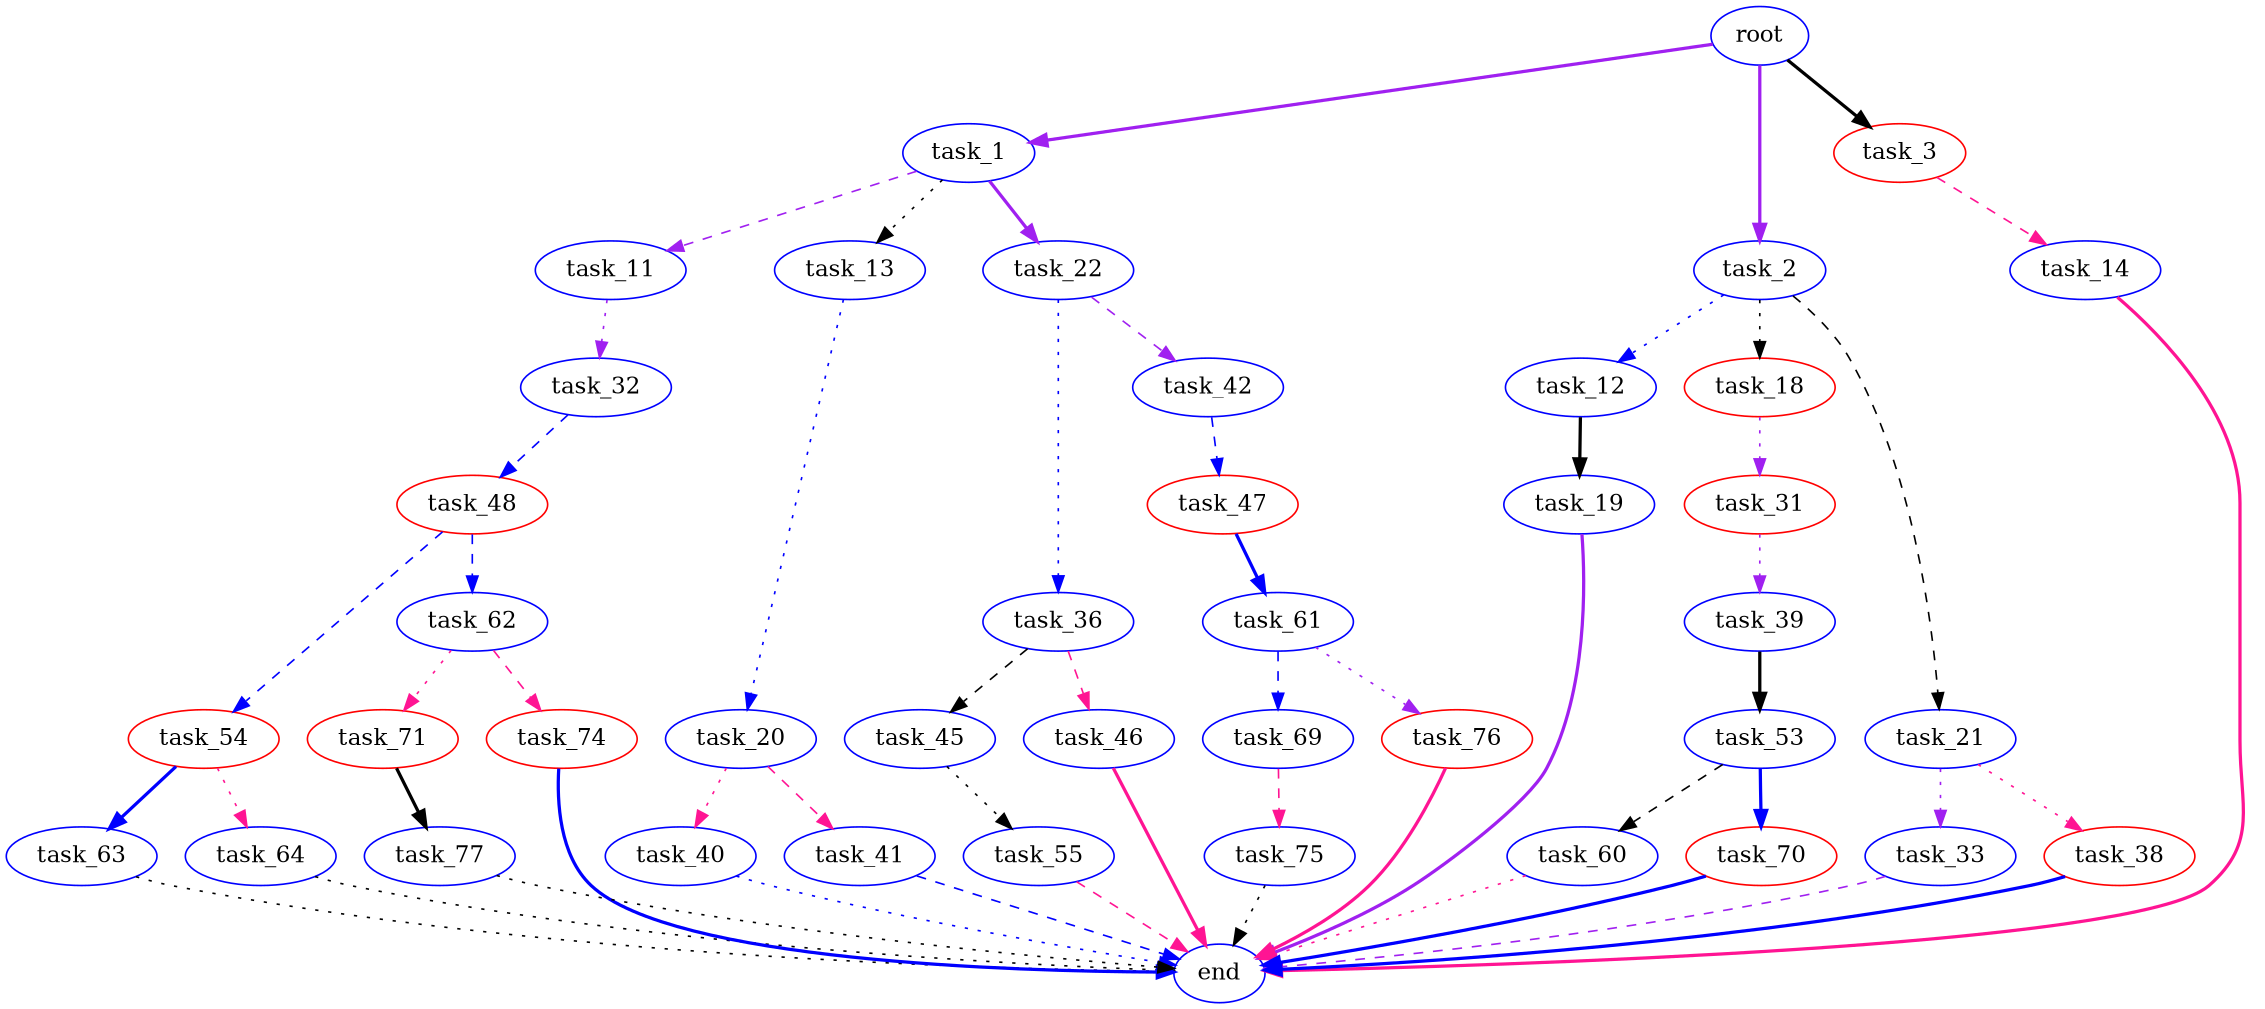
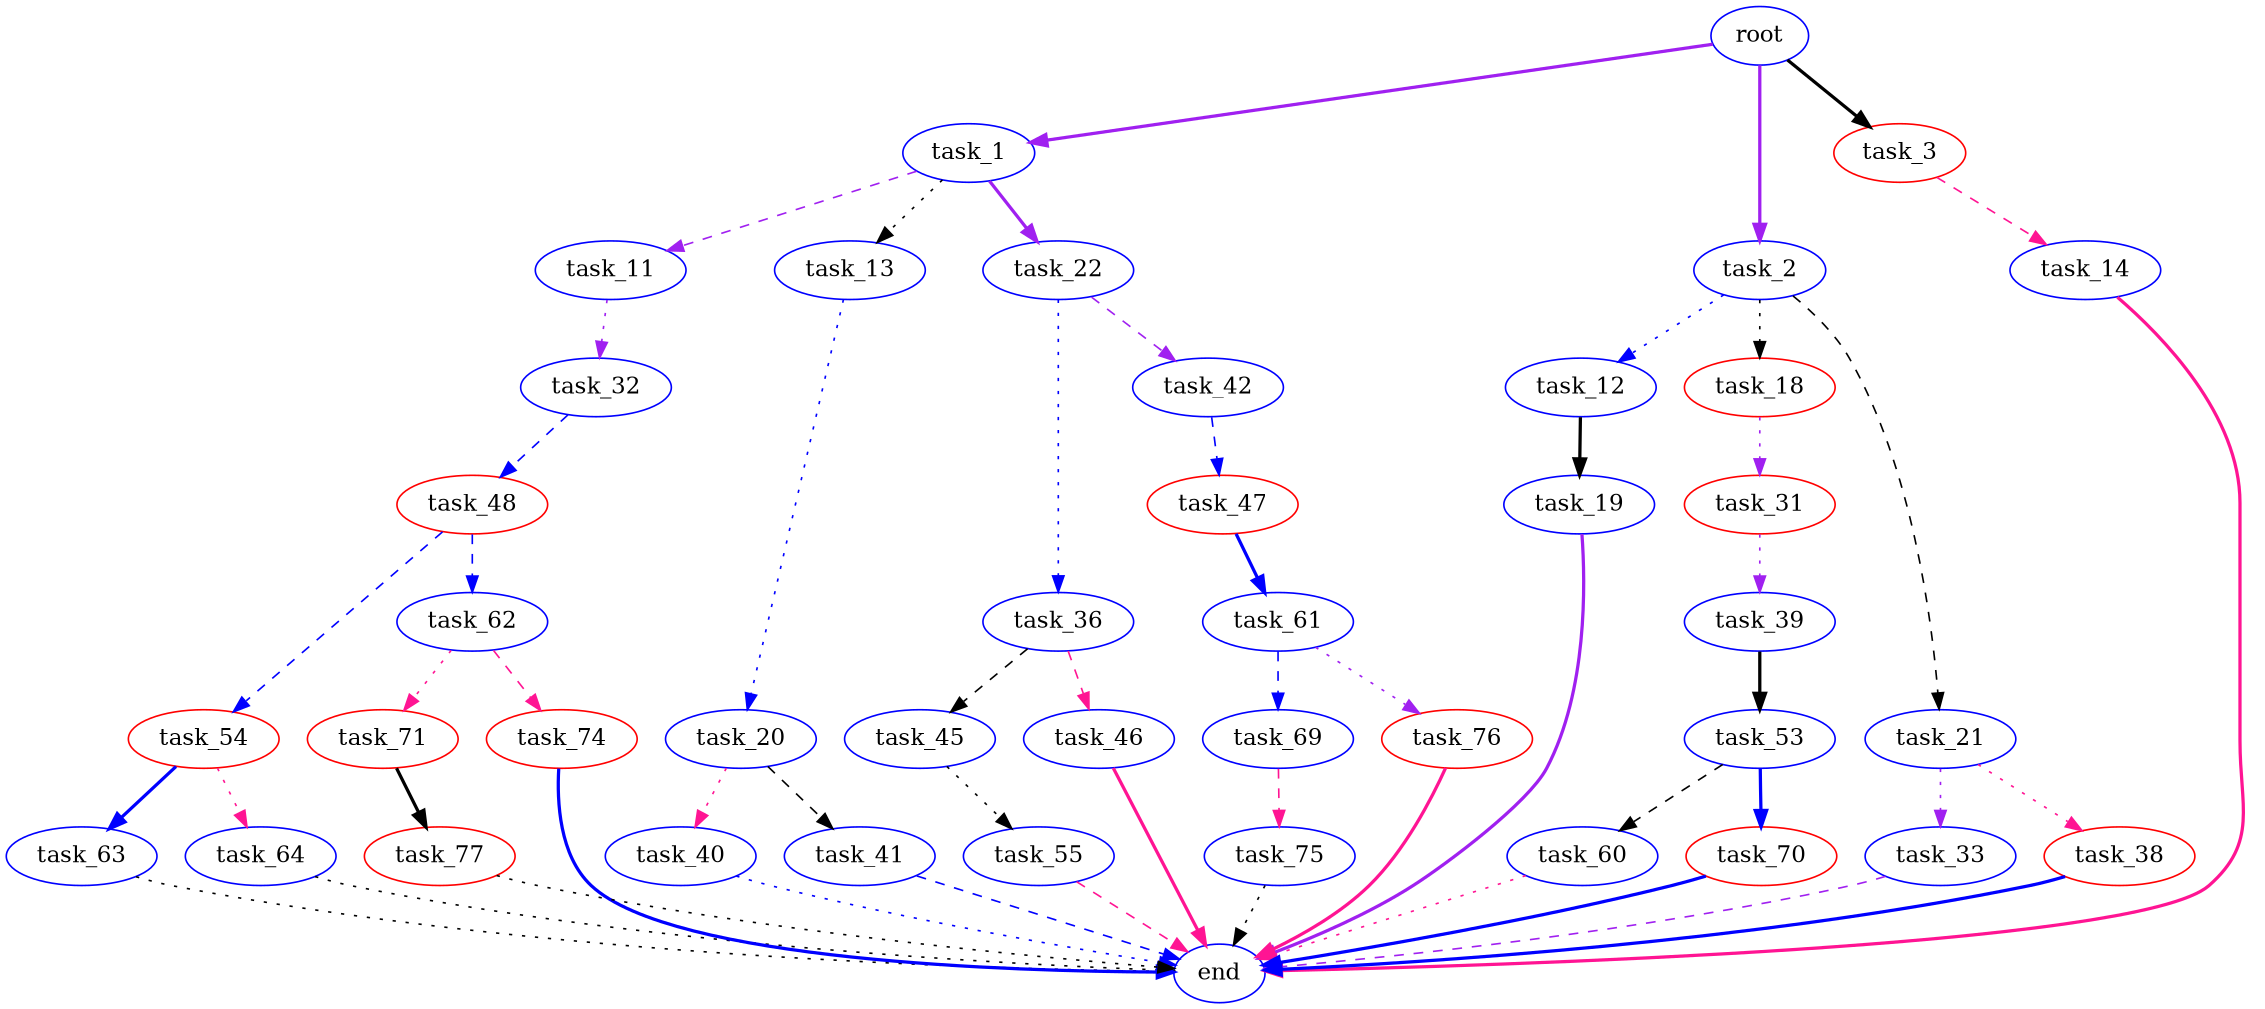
(794, 792) -> (794, 792)
(440, 856) -> (440, 856)
